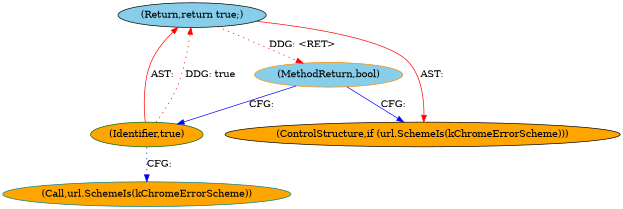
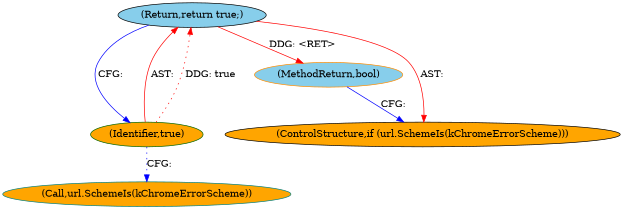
(257, 44) -> (257, 44)
(240, 104) -> (98, 64)
